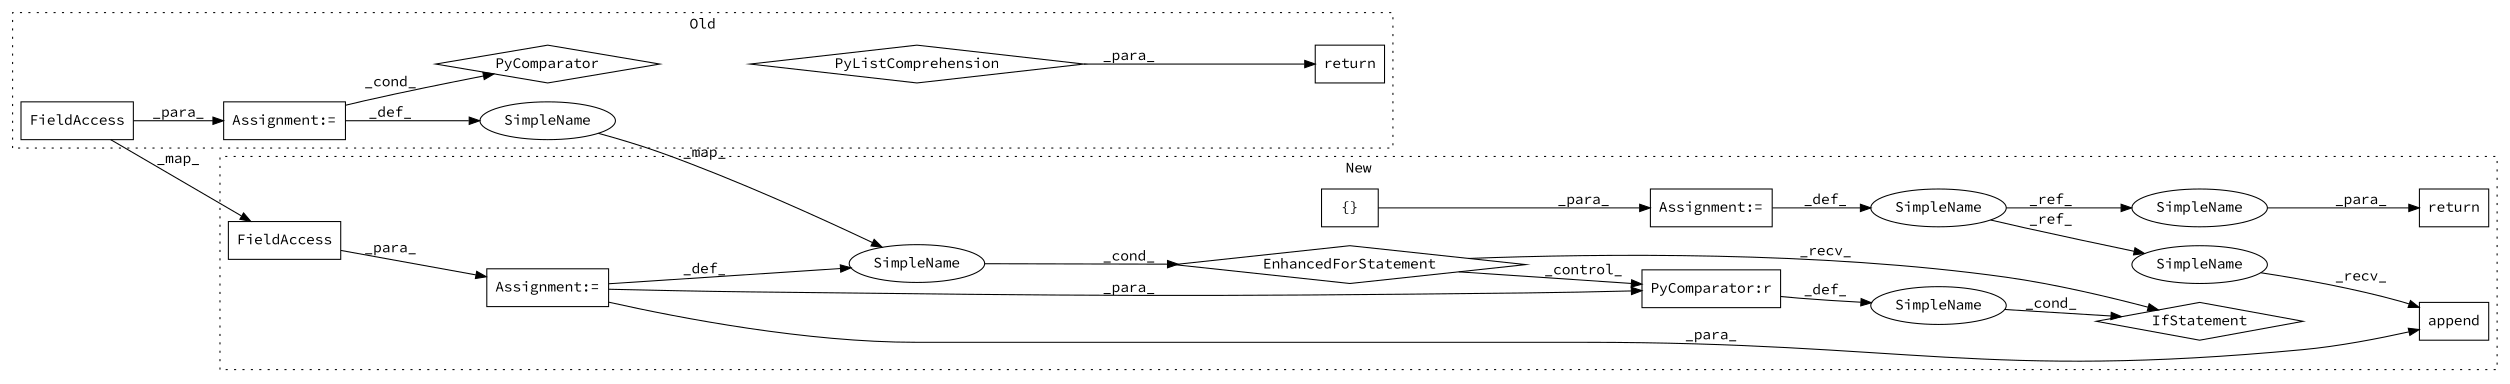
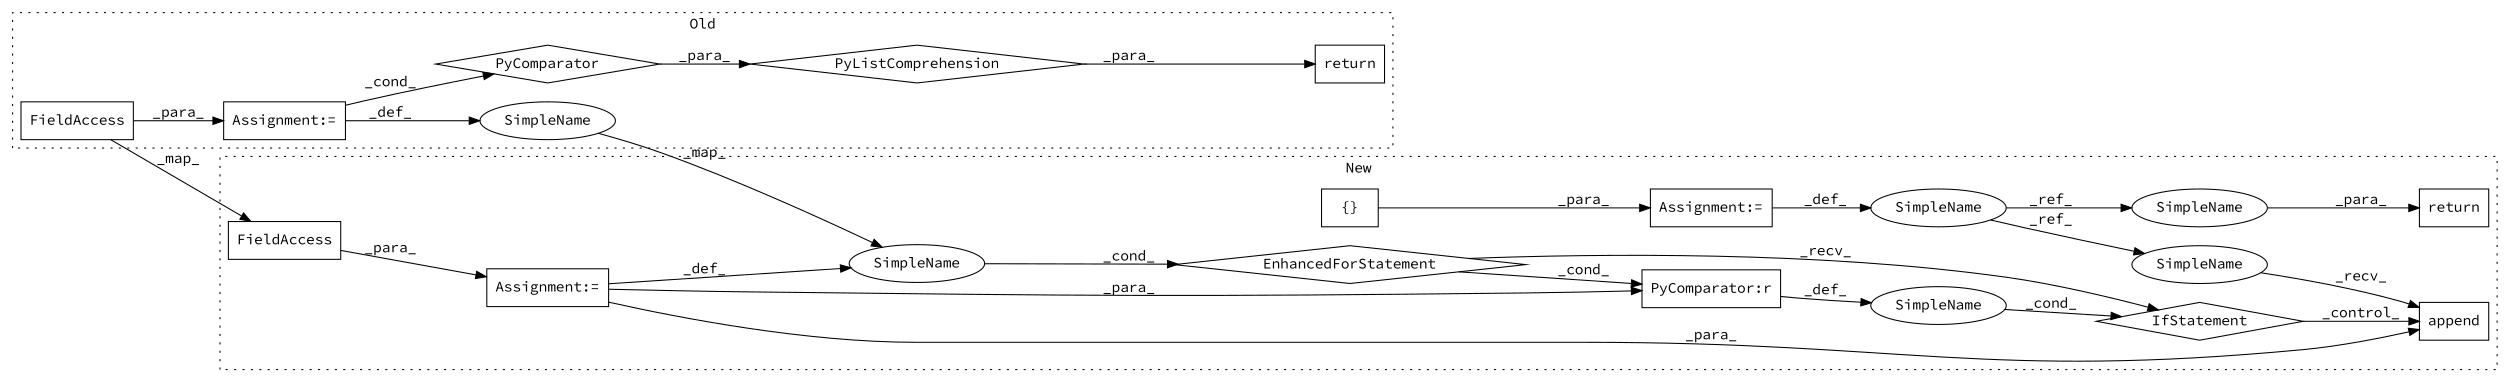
none -> (700, 64)
(1584, 270) -> (1584, 270)
none -> (2356, 321)
